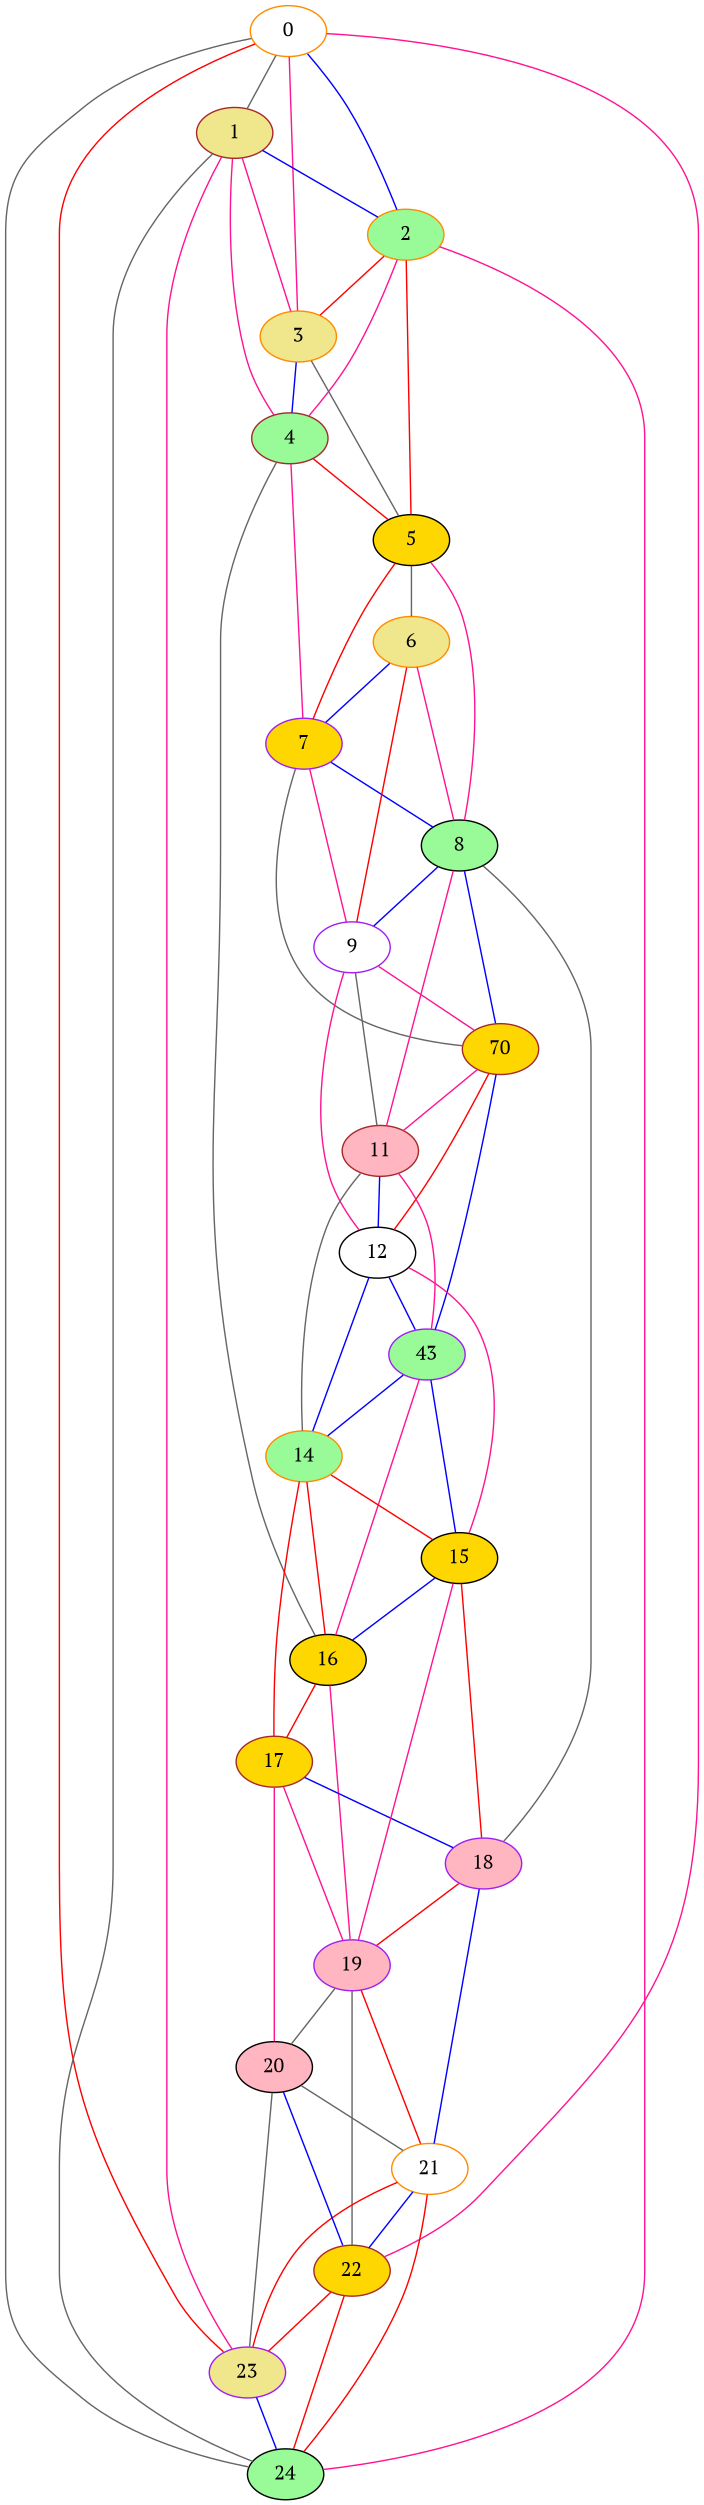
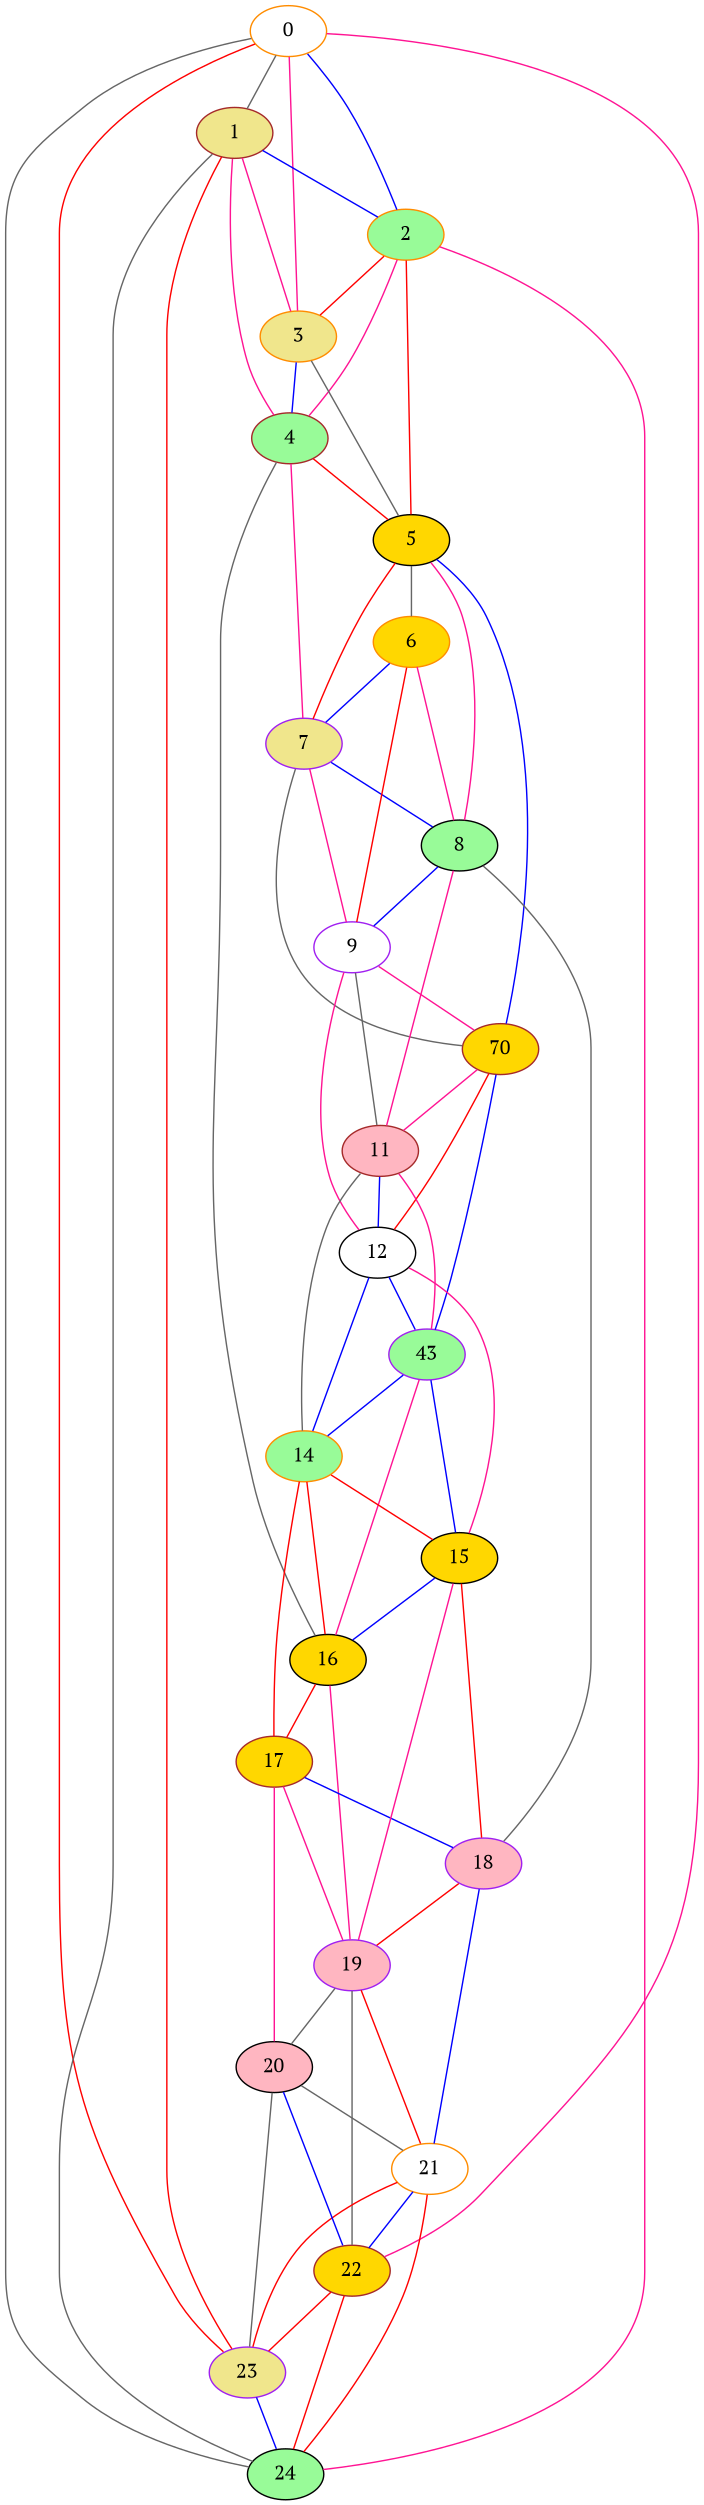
(411, 642) -> (411, 642)
(304, 744) -> (304, 744)
(480, 947) -> (526, 780)
(167, 1255) -> (167, 1255)
